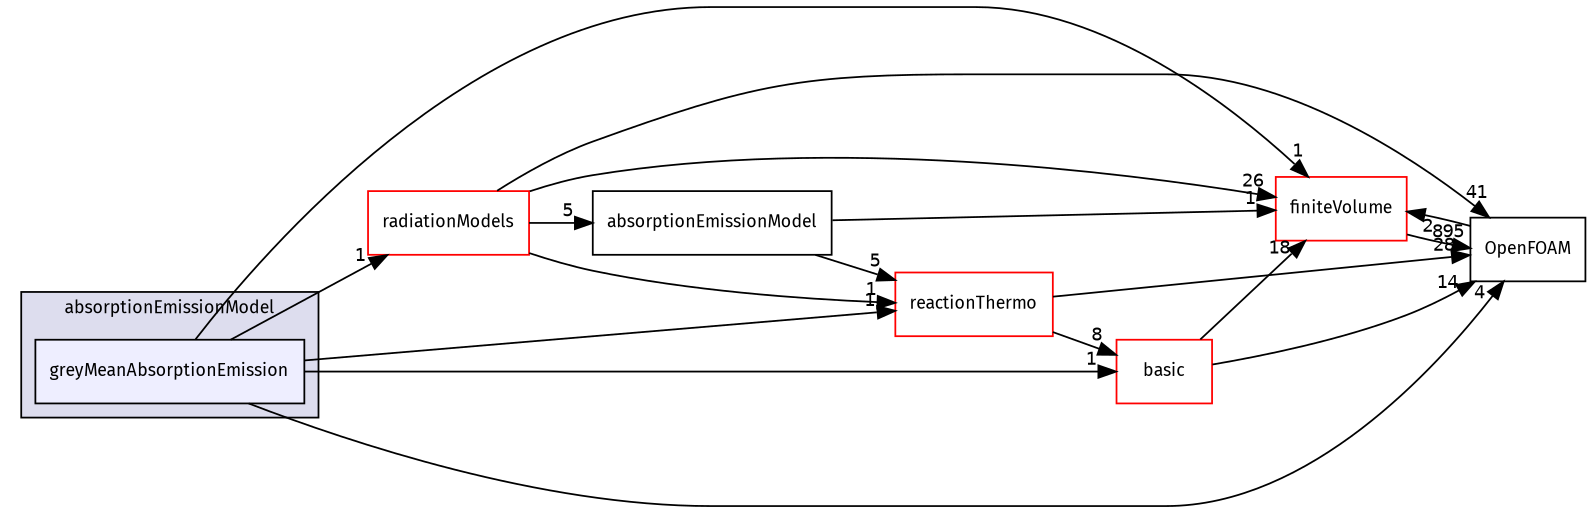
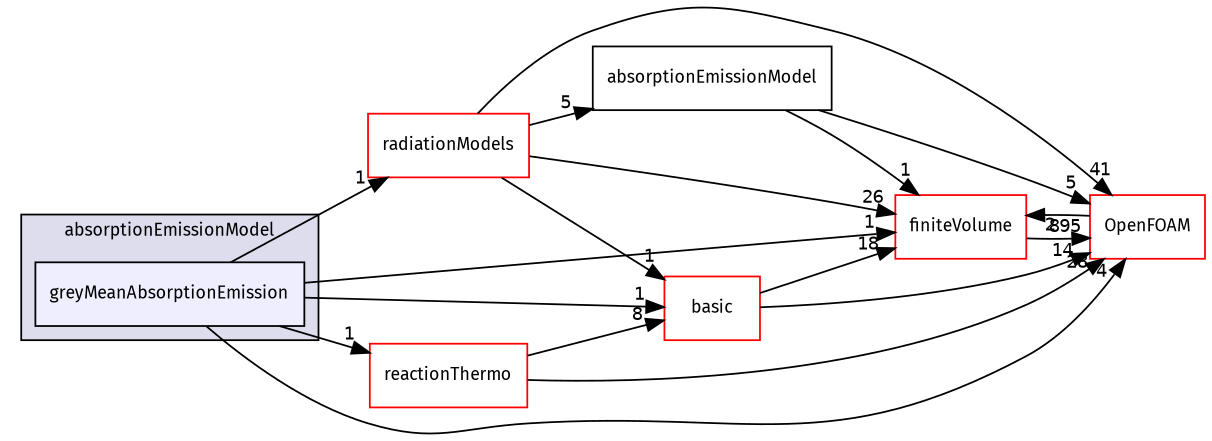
(1528, 249) -> (1147, 227)
(847, 265) -> (946, 151)
(702, 288) -> (575, 224)
